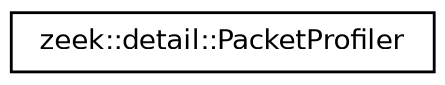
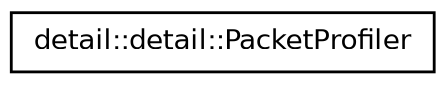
(223, 42) -> (223, 42)
